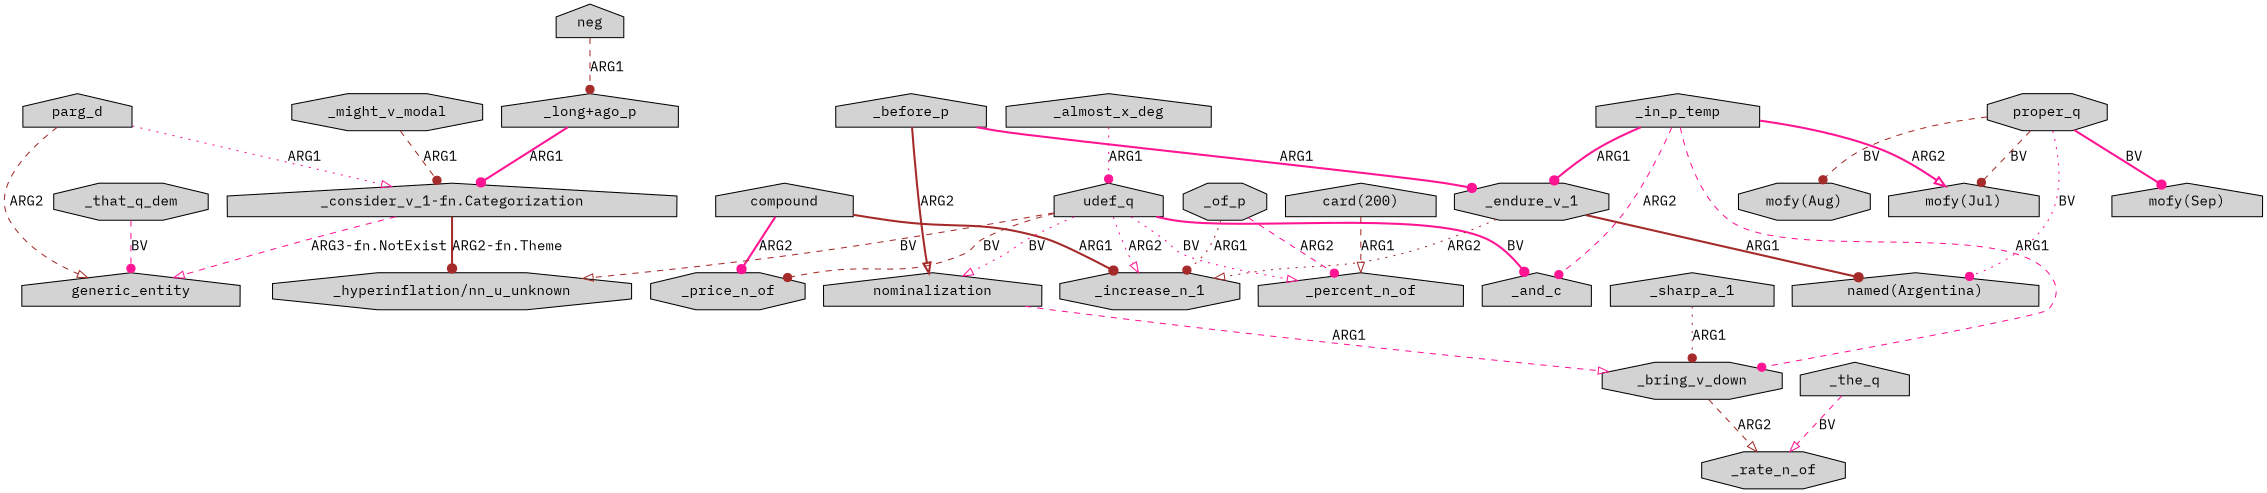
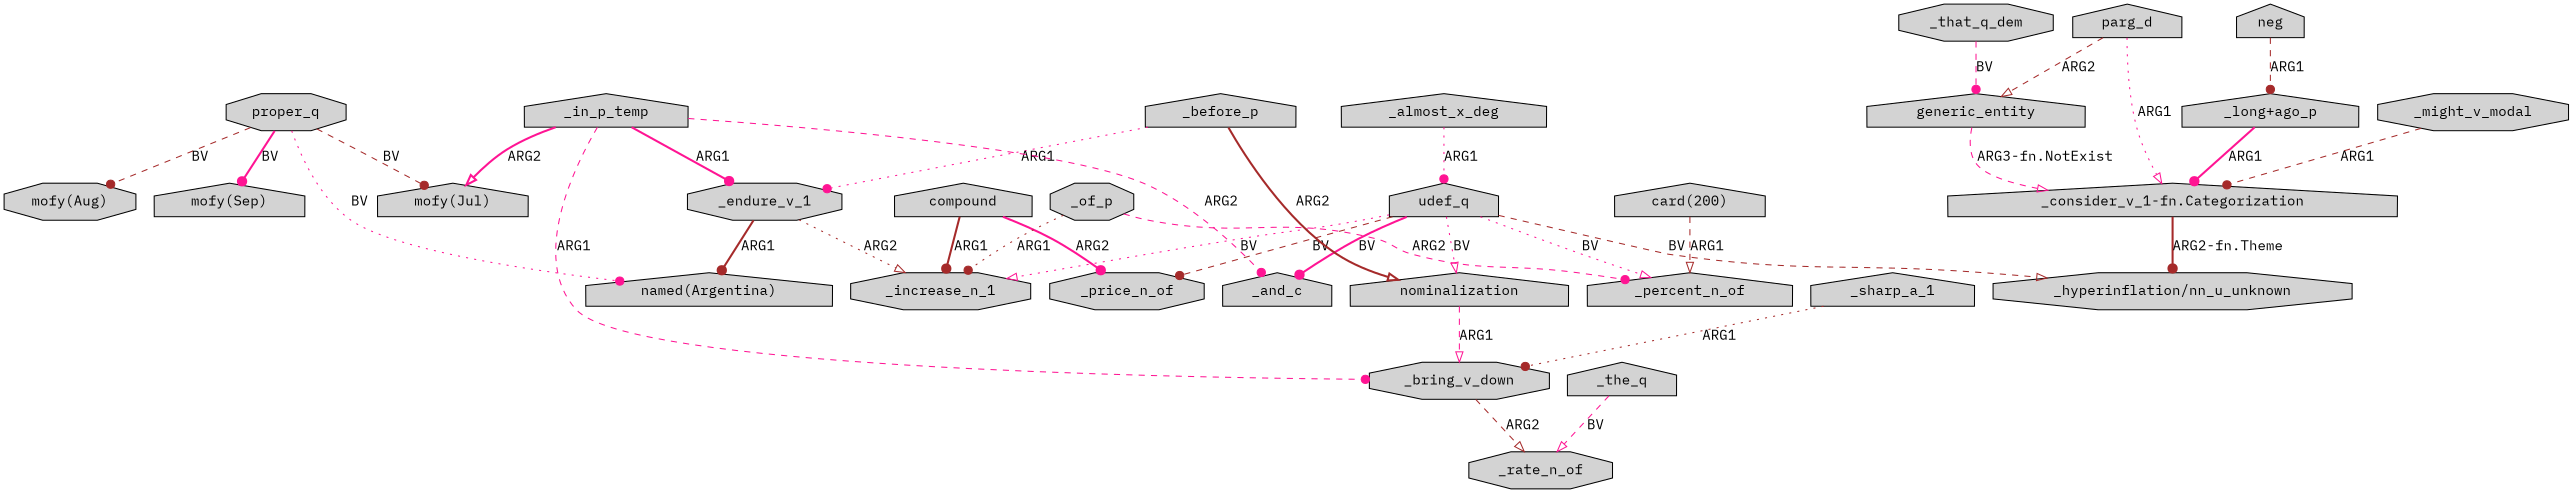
(1222, 157) -> (990, 158)
(290, 245) -> (1988, 173)
(1146, 246) -> (1249, 246)
